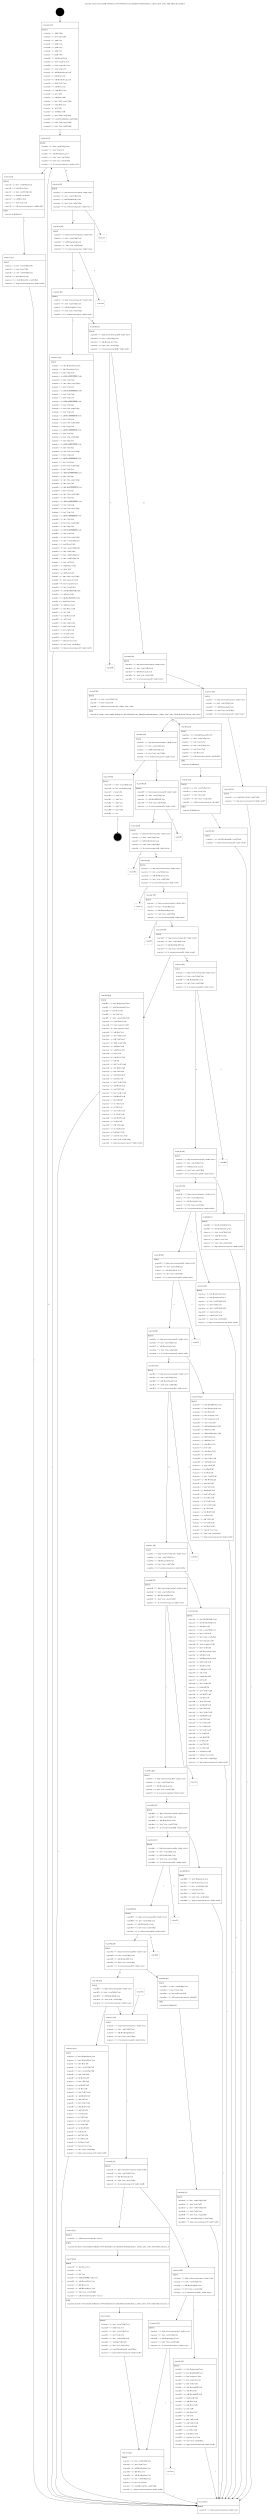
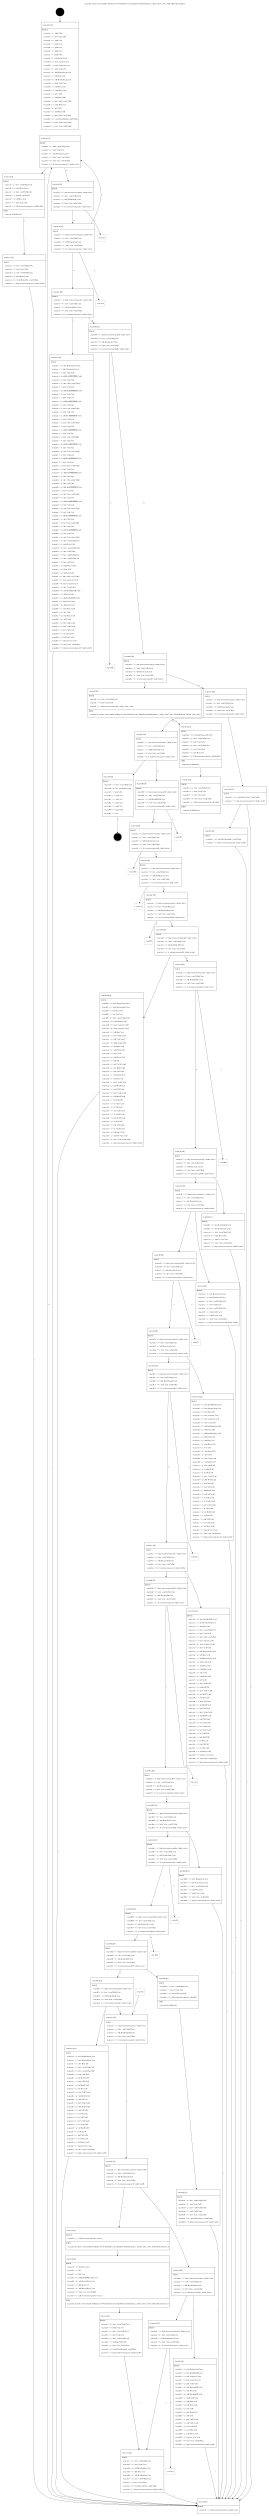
(60, 132) -> (101, 190)
(216, 820) -> (235, 816)
